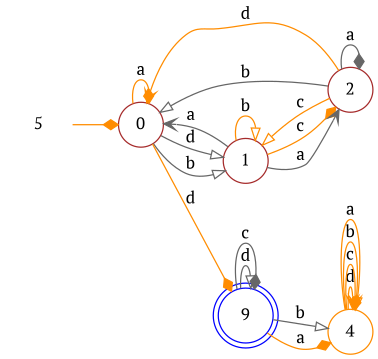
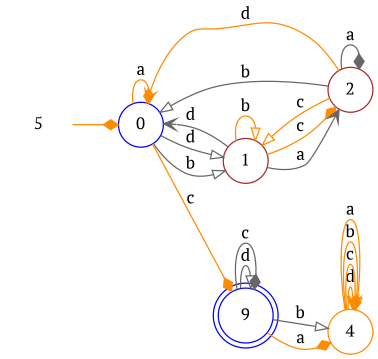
(191, 115) -> (191, 115)
(141, 125) -> (141, 125)
(191, 199) -> (191, 199)
